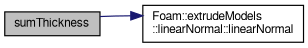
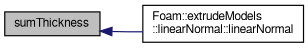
(115, 16) -> (127, 32)
